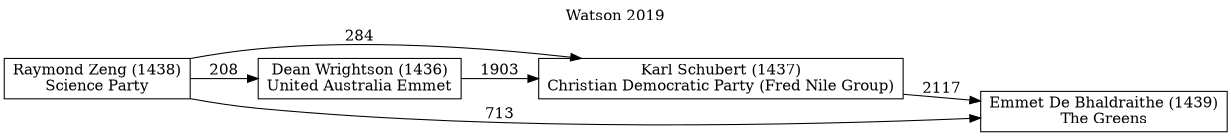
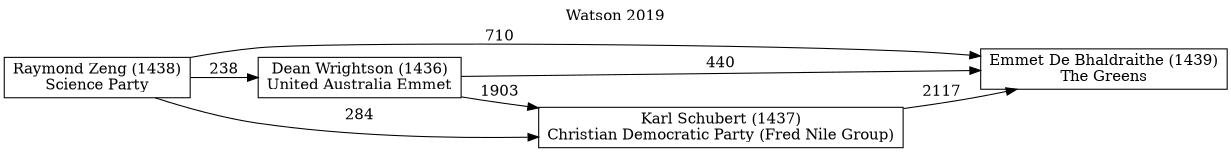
(224, 71) -> (224, 70)
none -> (715, 73)
(500, 114) -> (500, 37)
